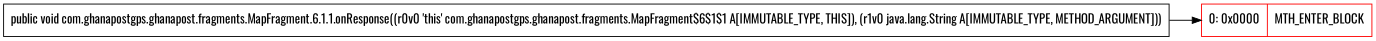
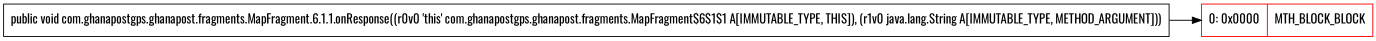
(1320, 20) -> (1320, 20)
